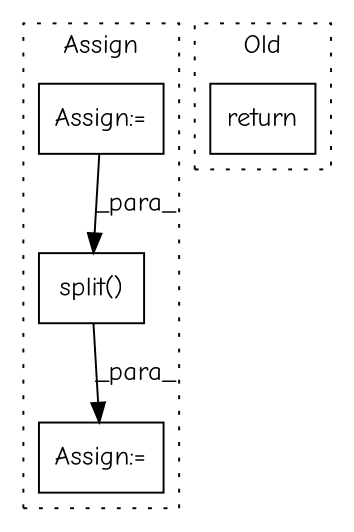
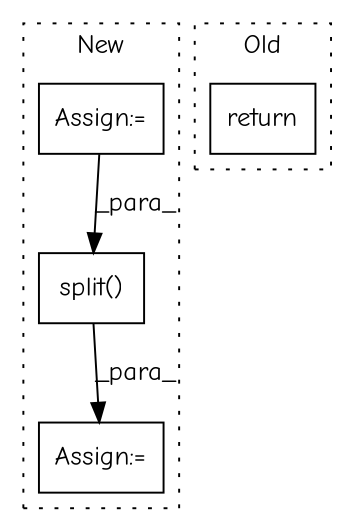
(101, 46) -> (101, 46)
